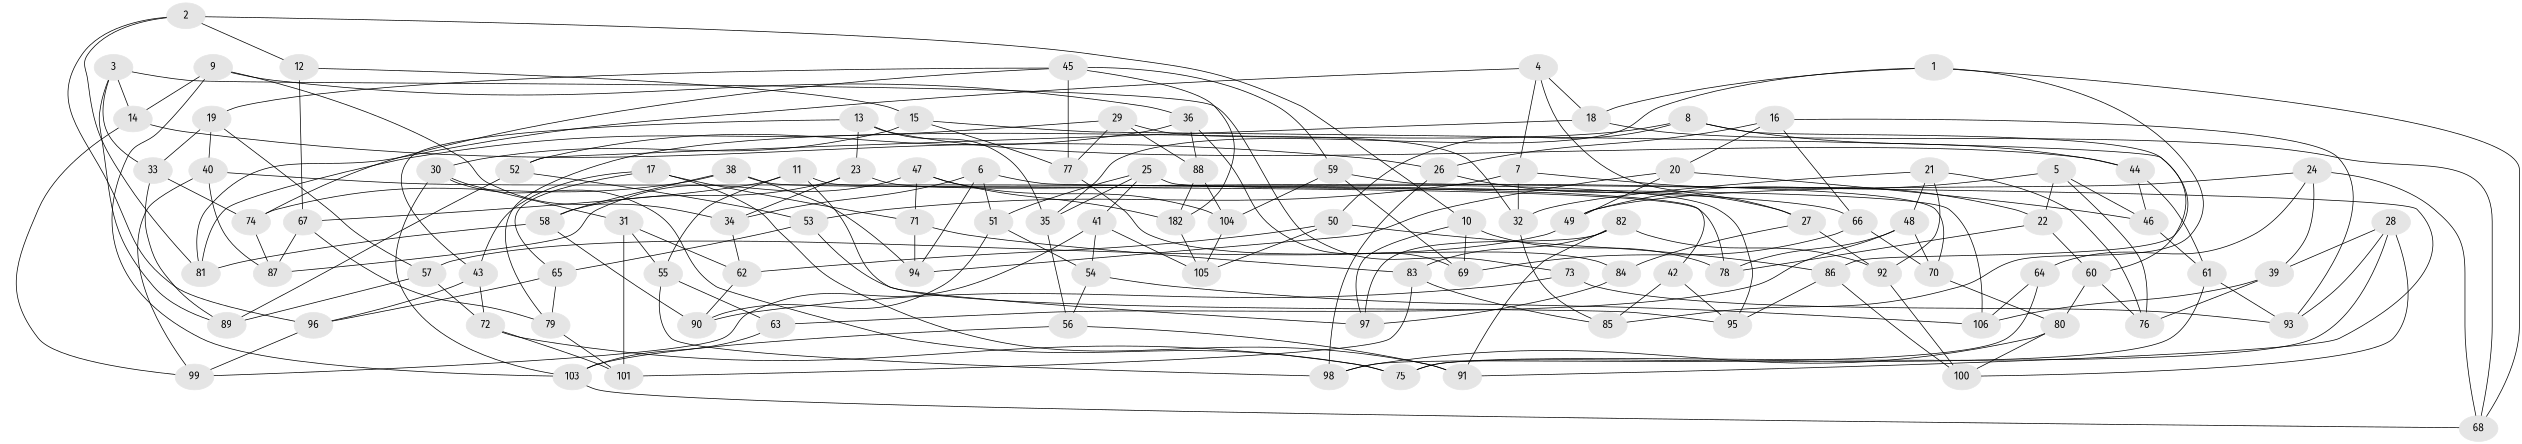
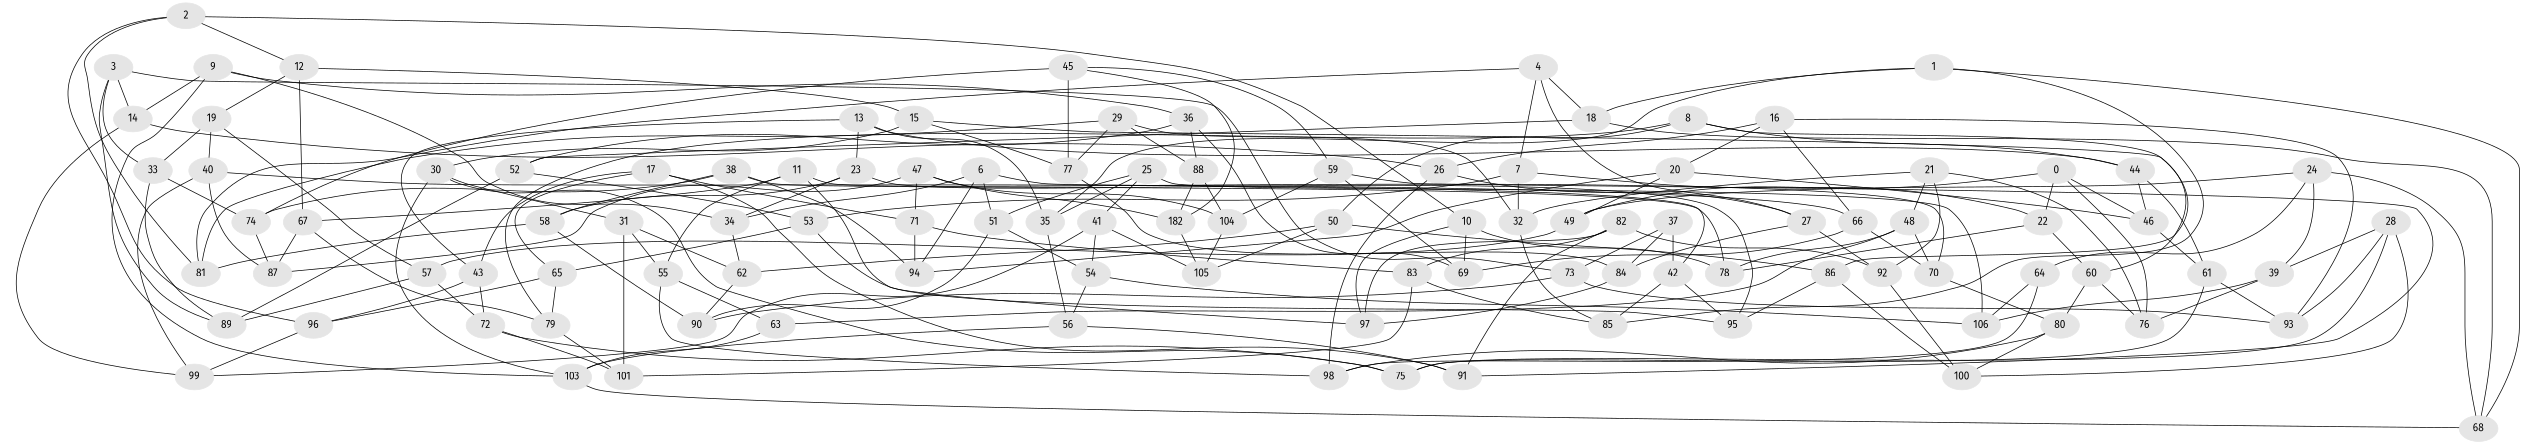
(637, 75) -> (255, 93)
(2056, 171) -> (2056, 171)
none -> (1673, 222)
